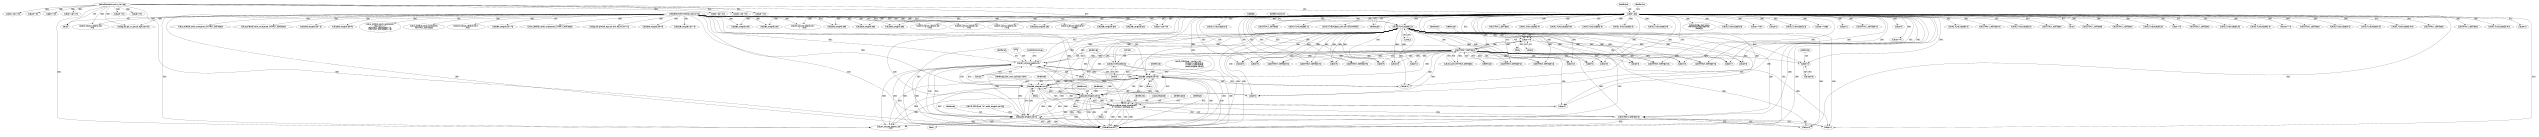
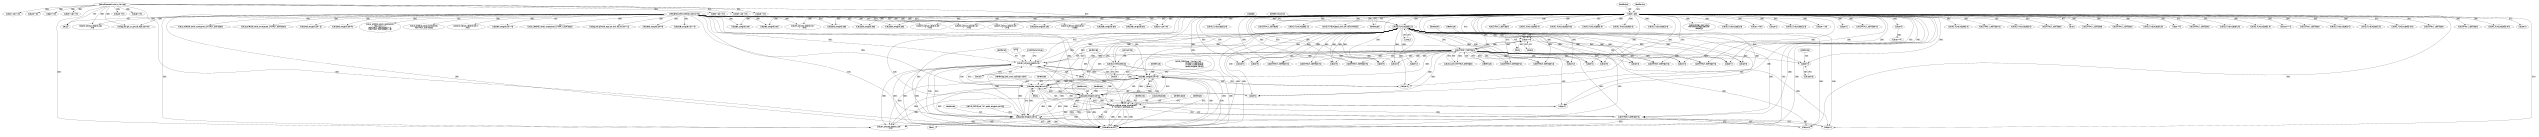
(877, 7) -> none
(1782, 15) -> (1898, 33)
(1391, 16) -> none
(1822, 27) -> (1822, 27)
(1127, 50) -> (1127, 50)
